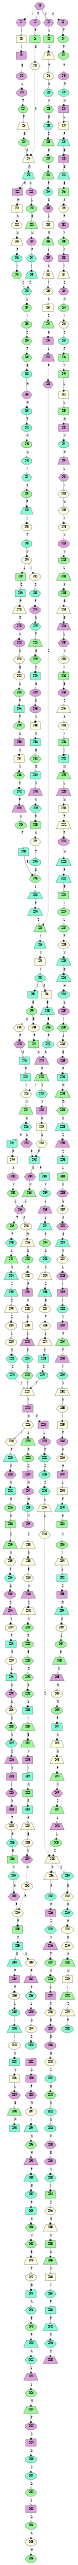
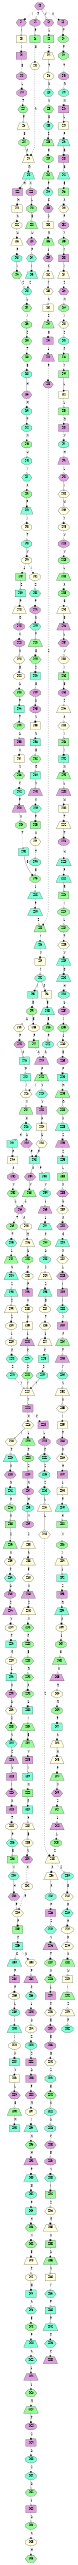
none -> (31, 2053)
